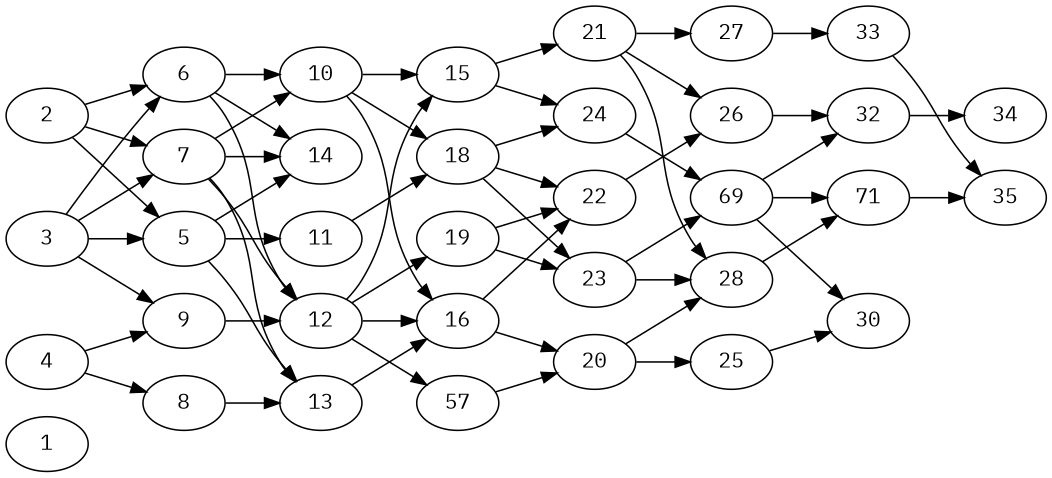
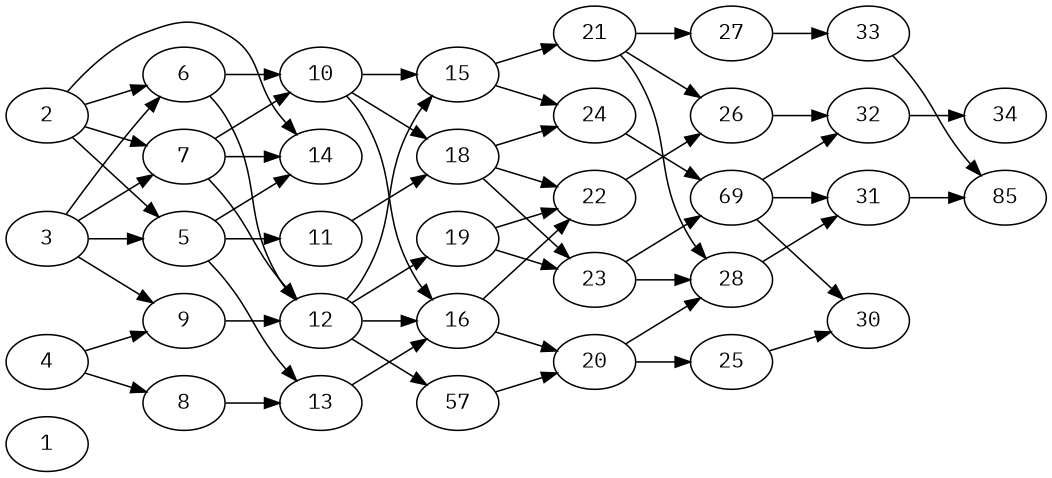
(243, 110) -> (191, 22)
(868, 198) -> (868, 198)
(1005, 198) -> (1005, 198)
(251, 272) -> none
